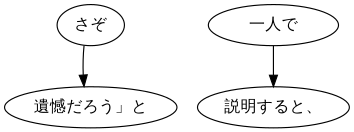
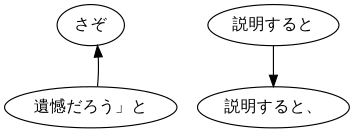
(273, 25) -> (273, 25)
(83, 60) -> (98, 72)
